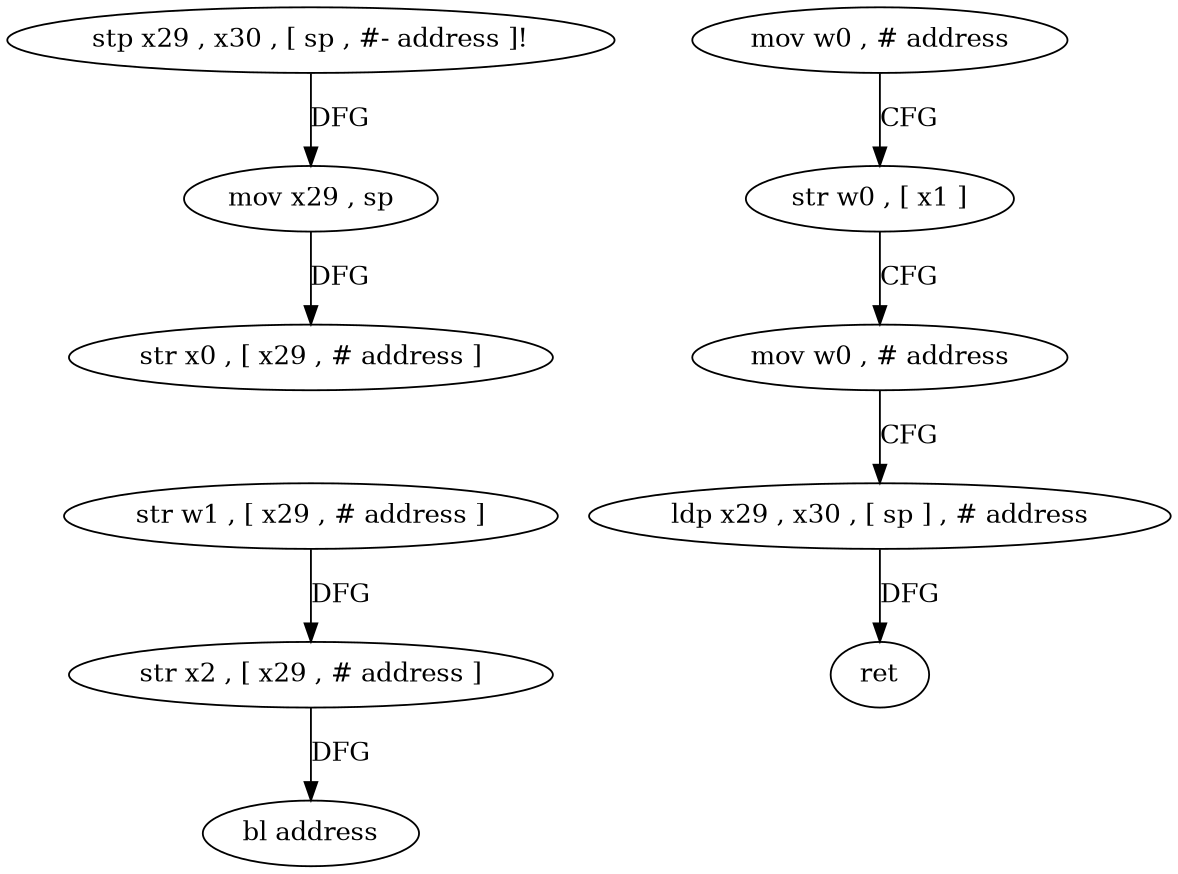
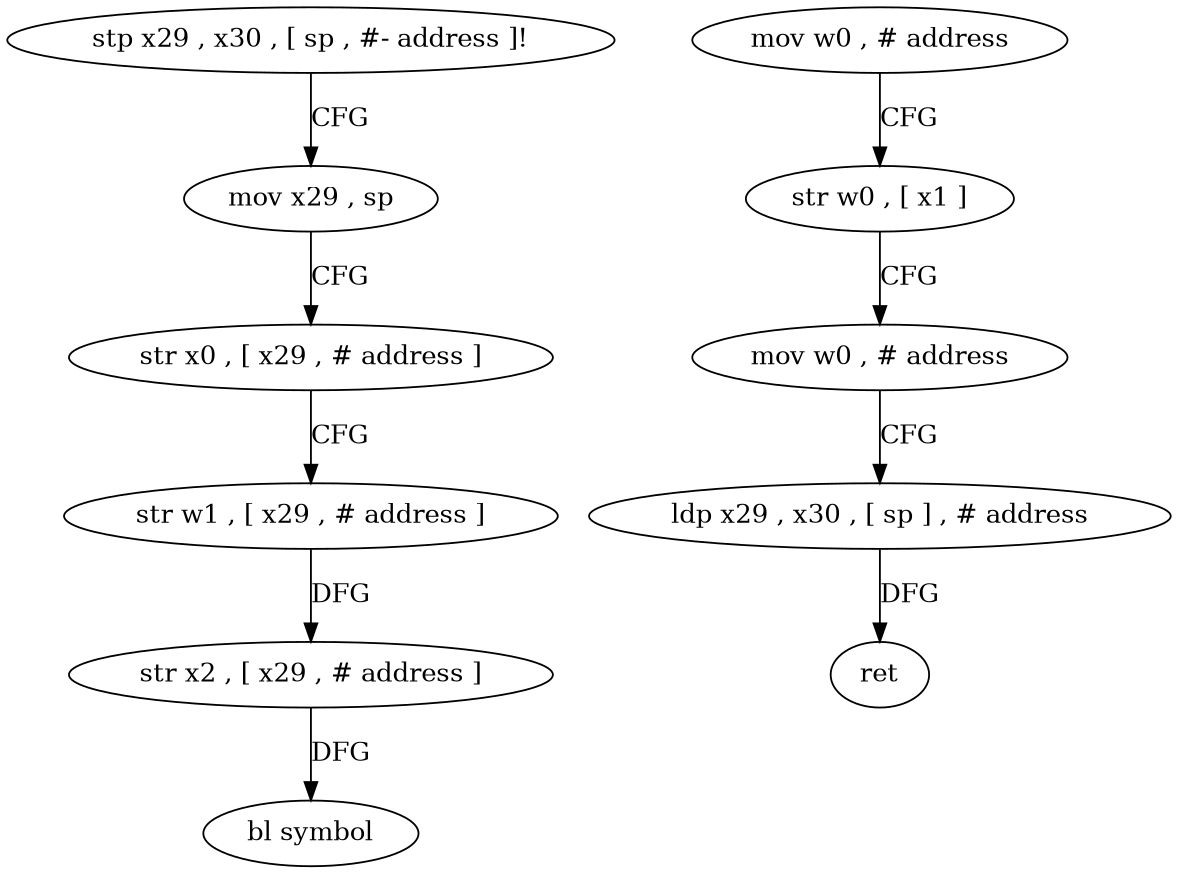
(340, 119) -> (340, 119)
(340, 278) -> (340, 278)
none -> (311, 428)
(311, 833) -> (311, 833)
